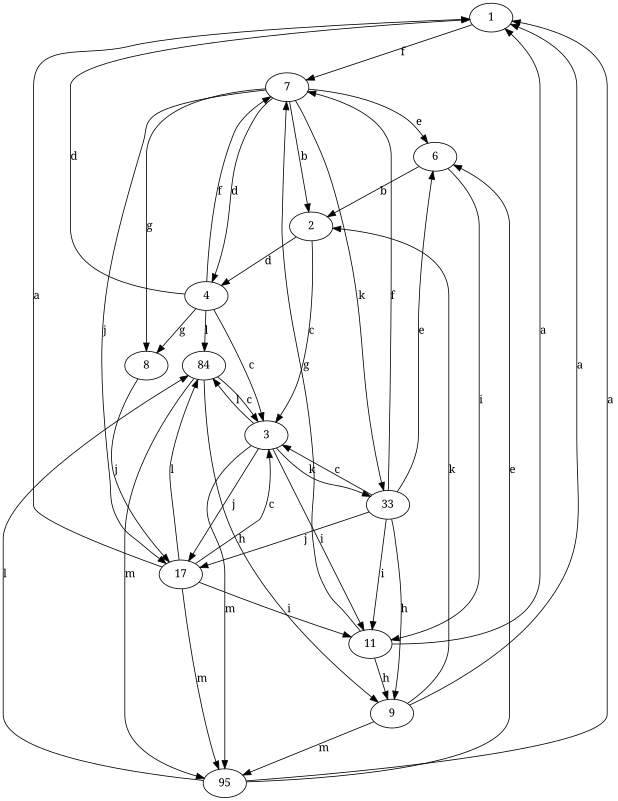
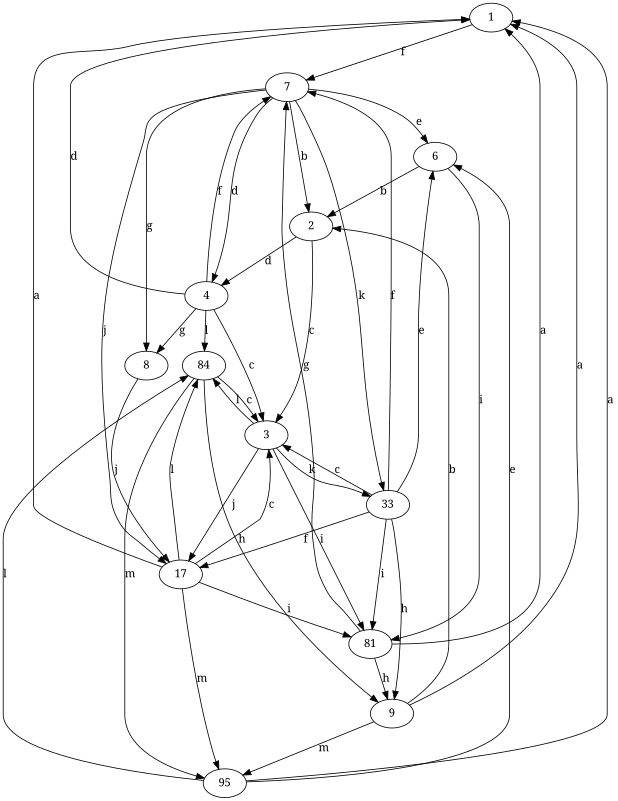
(452, 470) -> (452, 470)
(306, 540) -> (306, 540)
(225, 585) -> none
(370, 644) -> (370, 644)
